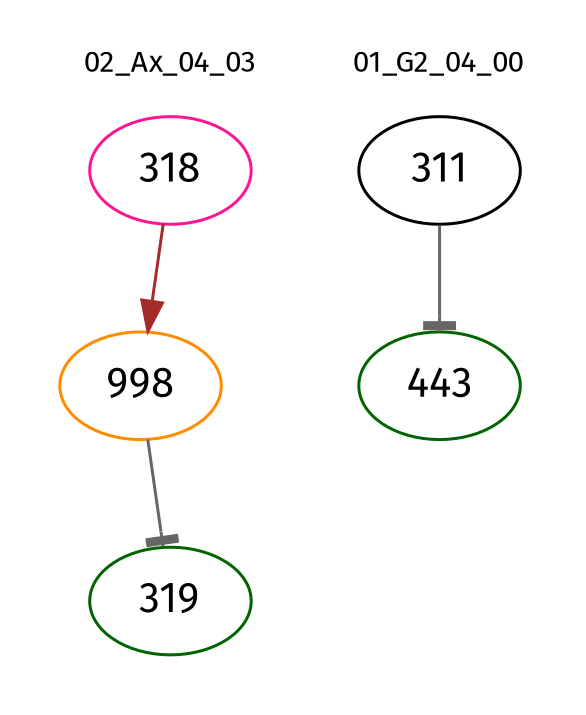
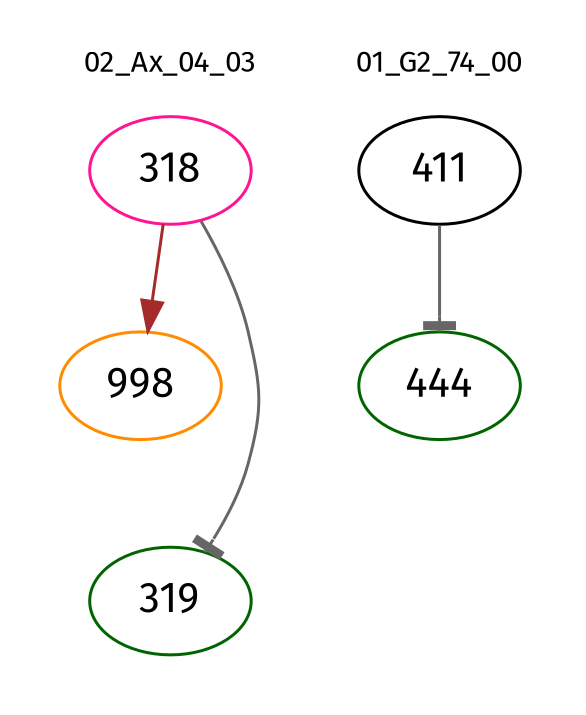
(440, 64) -> (440, 64)
(440, 170) -> (440, 170)
(440, 386) -> (440, 386)
(154, 485) -> (257, 379)
